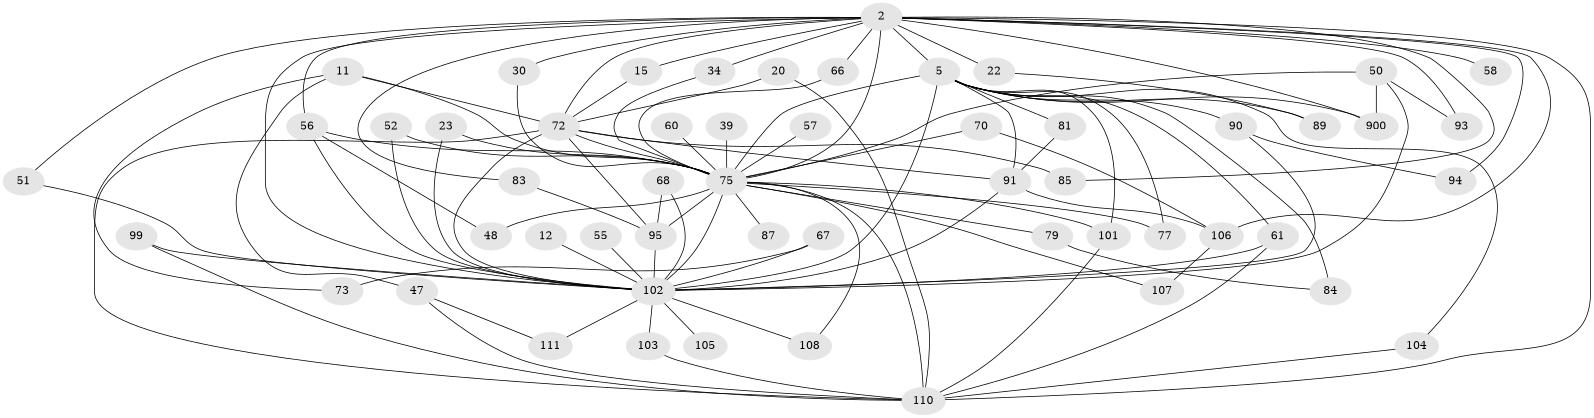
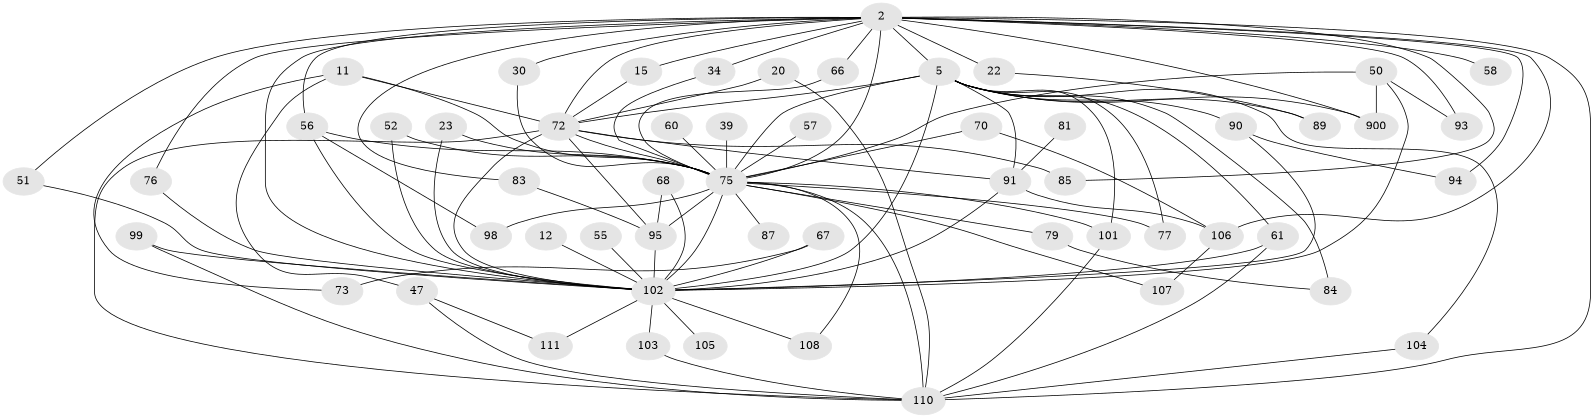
(997, 98) -> (749, 100)
none -> (151, 181)
(491, 236) -> (491, 236)
